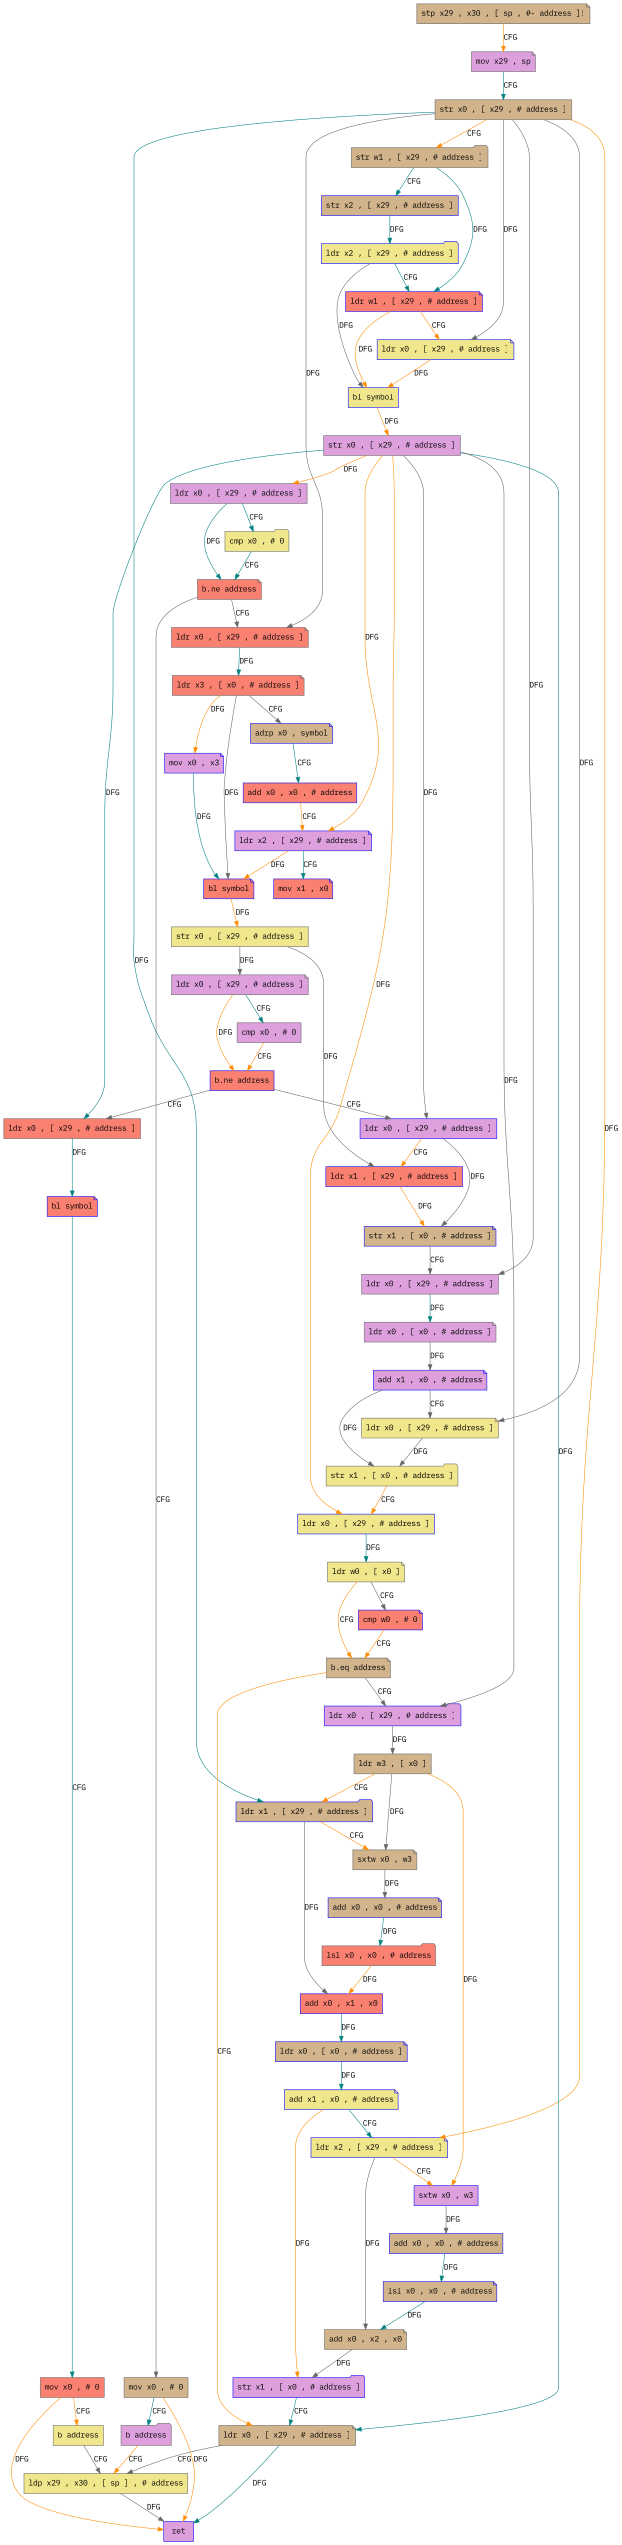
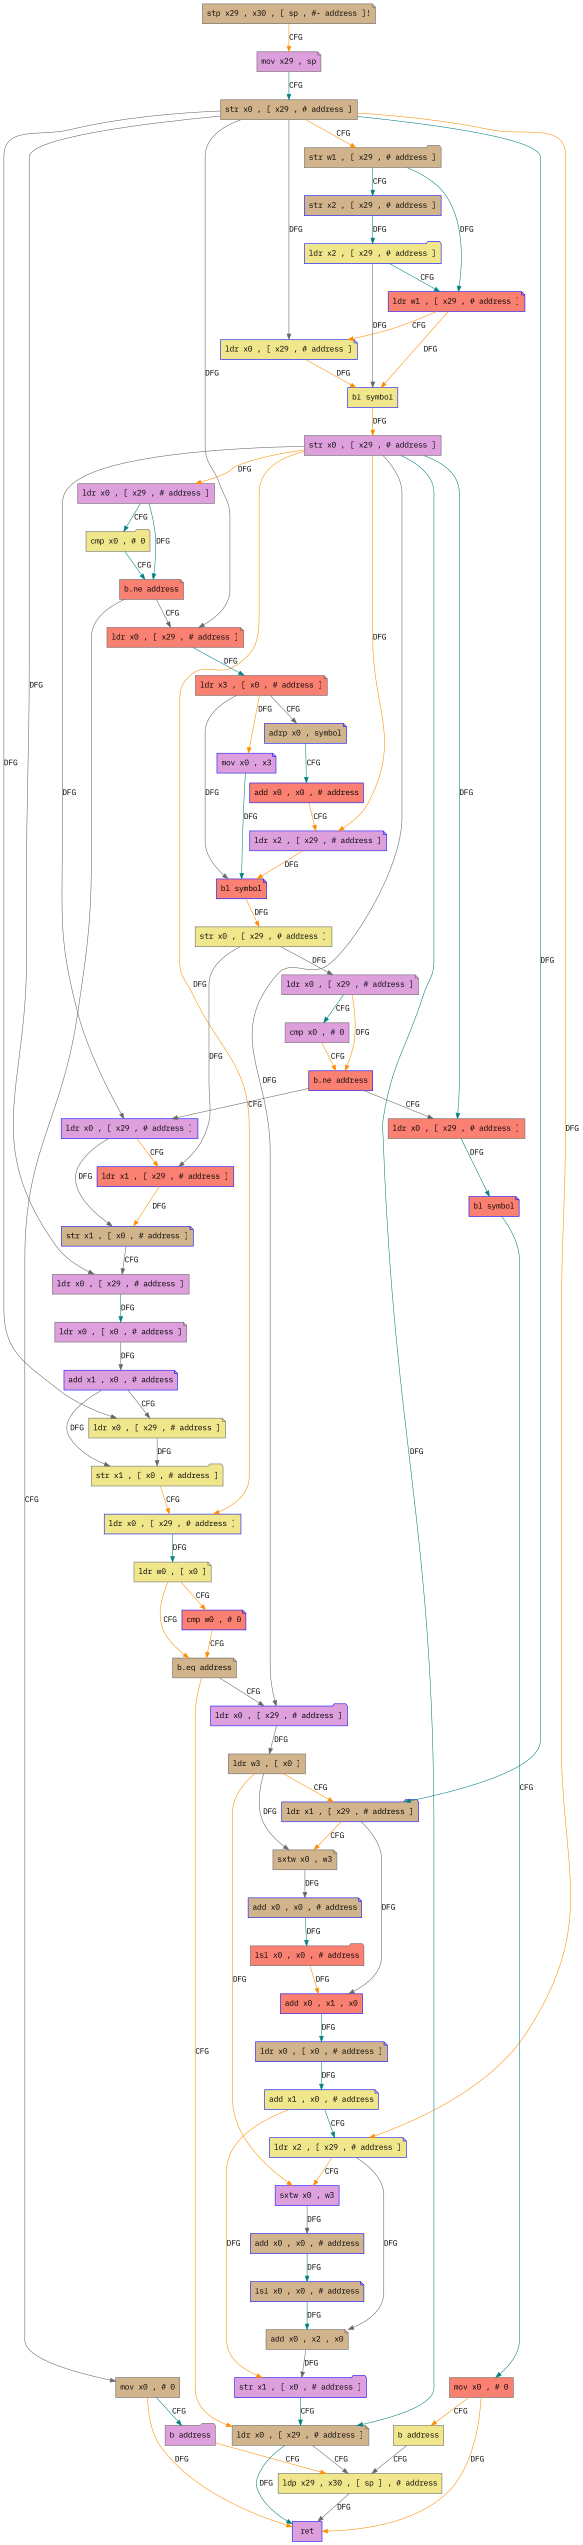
(303, 889) -> none
(377, 1594) -> (191, 1594)
